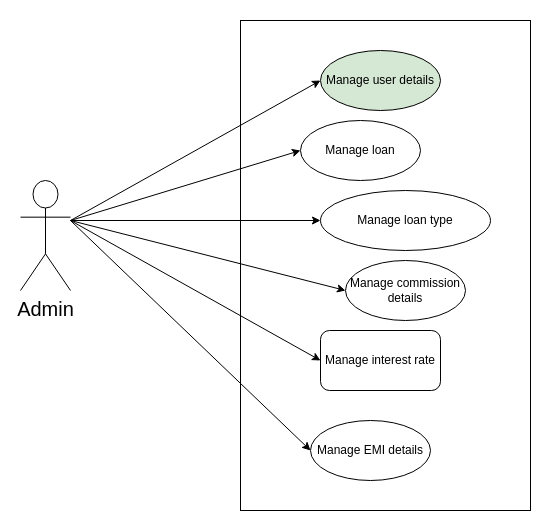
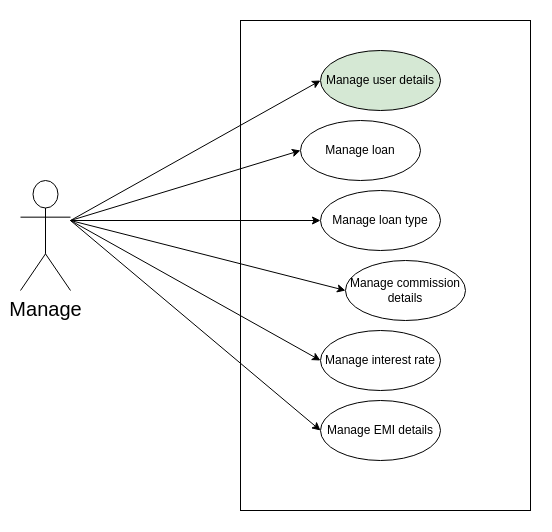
(406, 221) -> (381, 221)
(46, 310) -> (46, 310)
(381, 361) -> (381, 361)
(371, 451) -> (381, 431)
